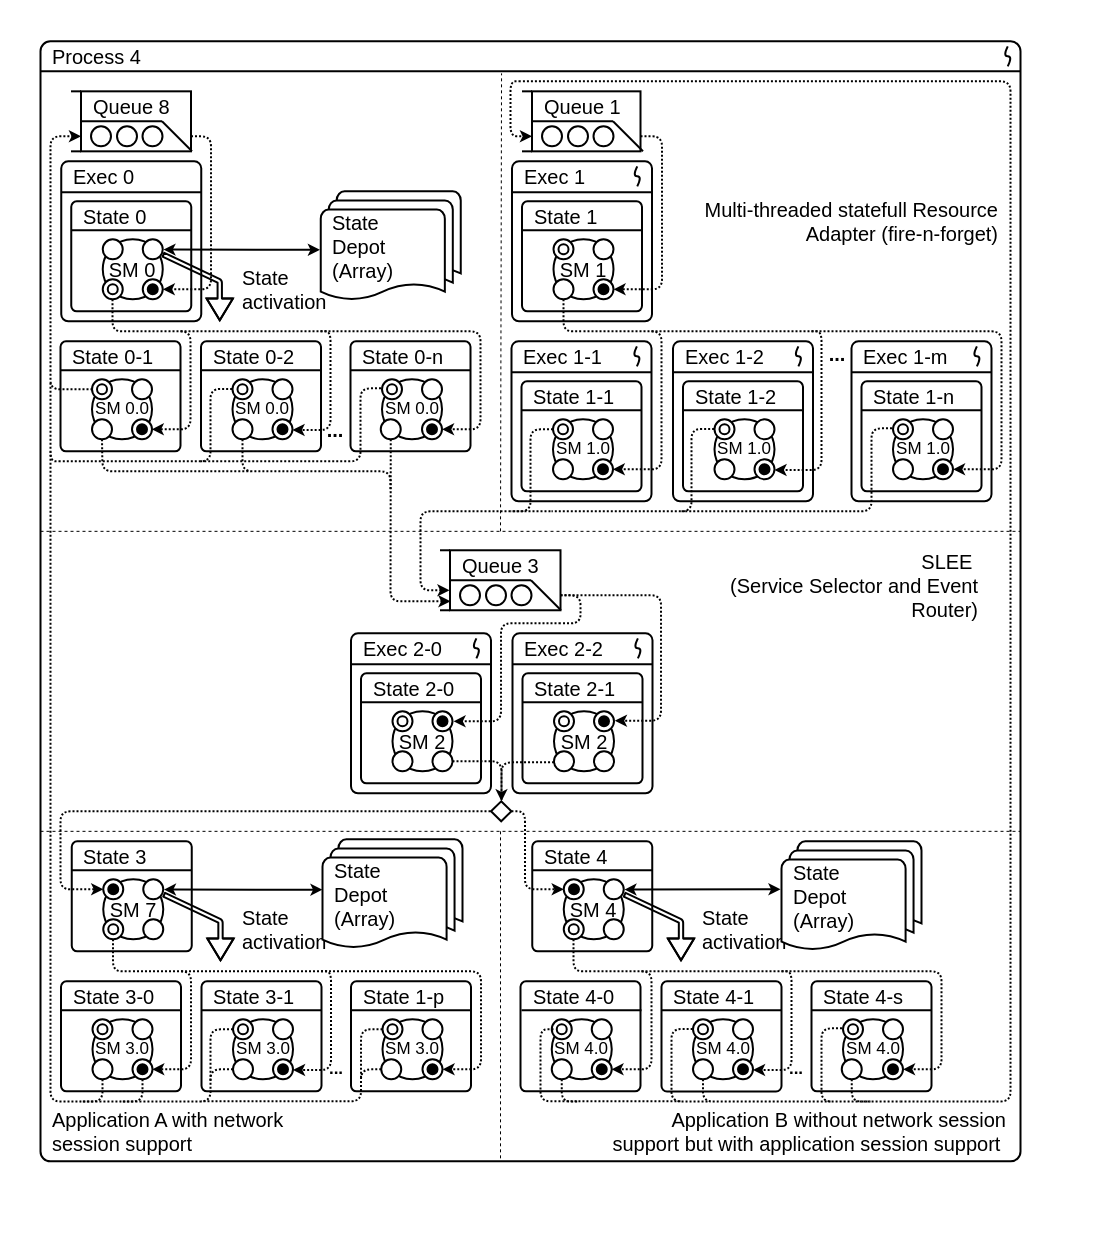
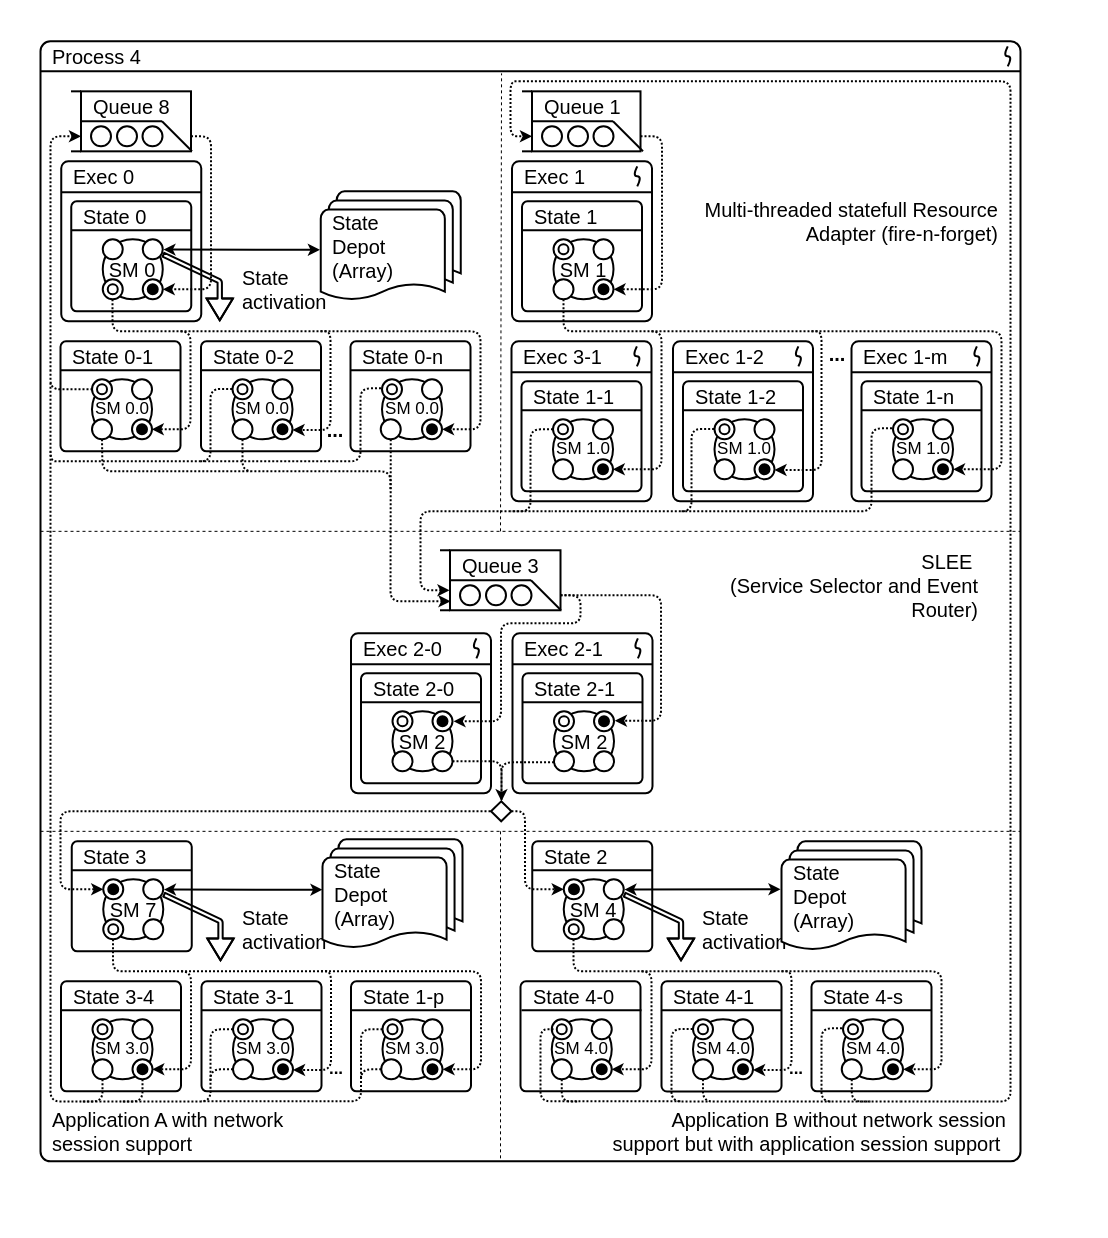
(566, 357) -> (566, 357)
(567, 649) -> (567, 649)
(581, 857) -> (581, 857)
(121, 997) -> (121, 997)
